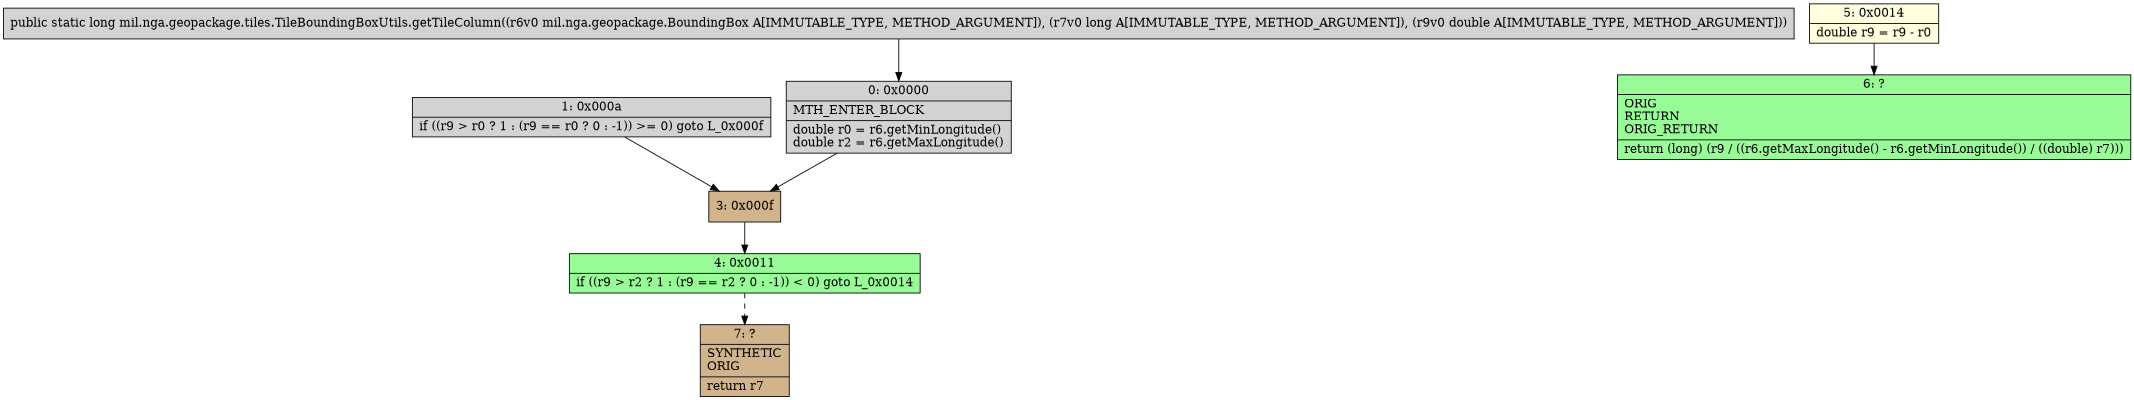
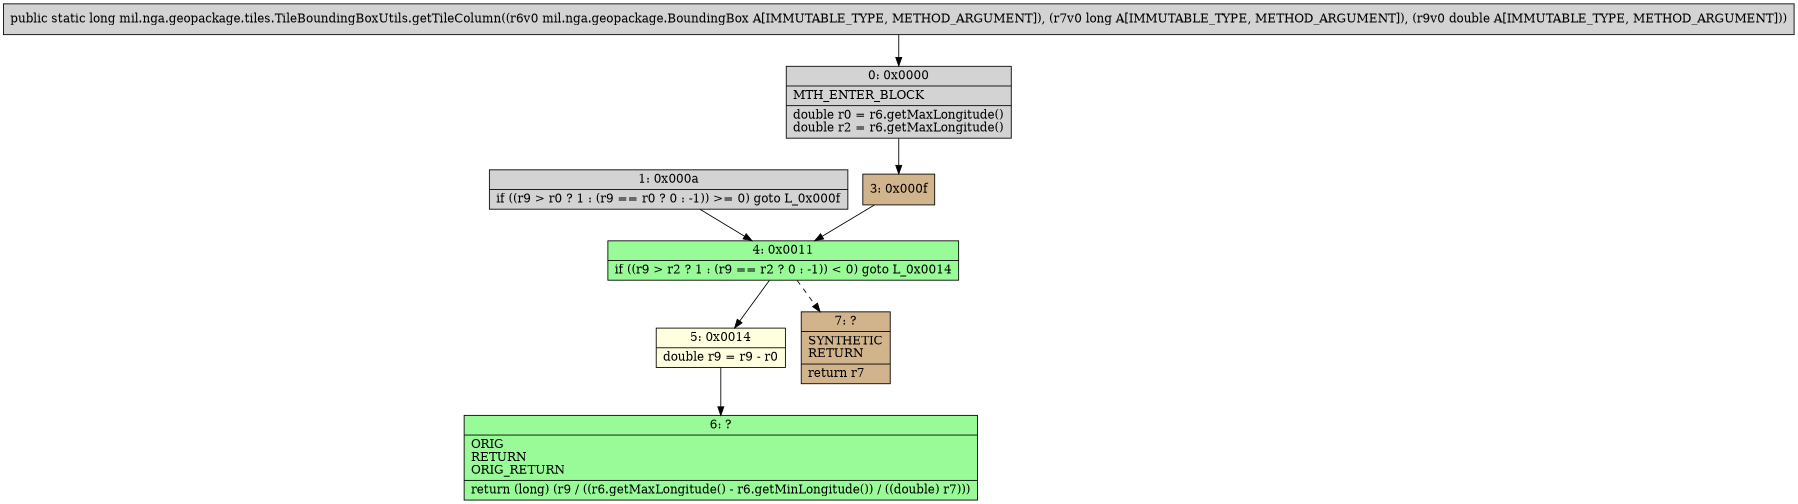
(897, 130) -> (899, 115)
(668, 162) -> (722, 223)
none -> (755, 301)
(724, 367) -> (836, 354)
